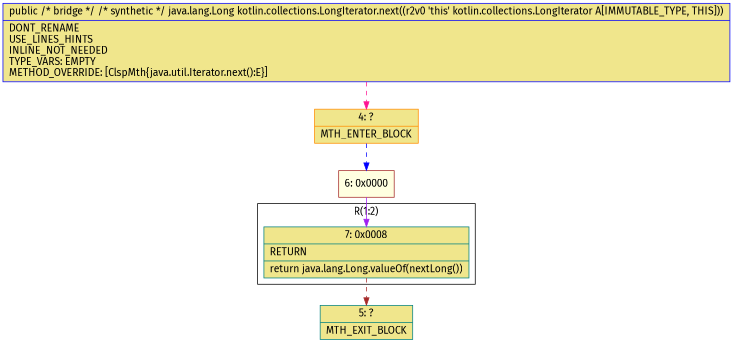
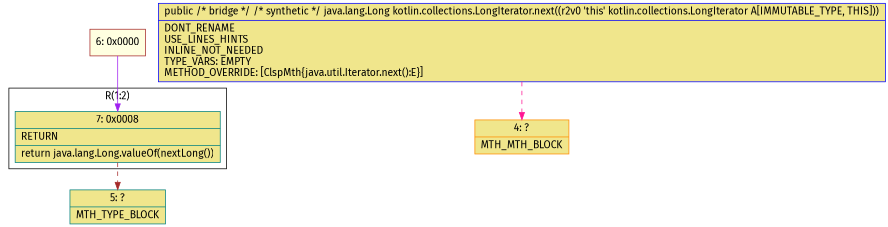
(366, 134) -> (522, 145)
(366, 153) -> none
(366, 331) -> (118, 215)
